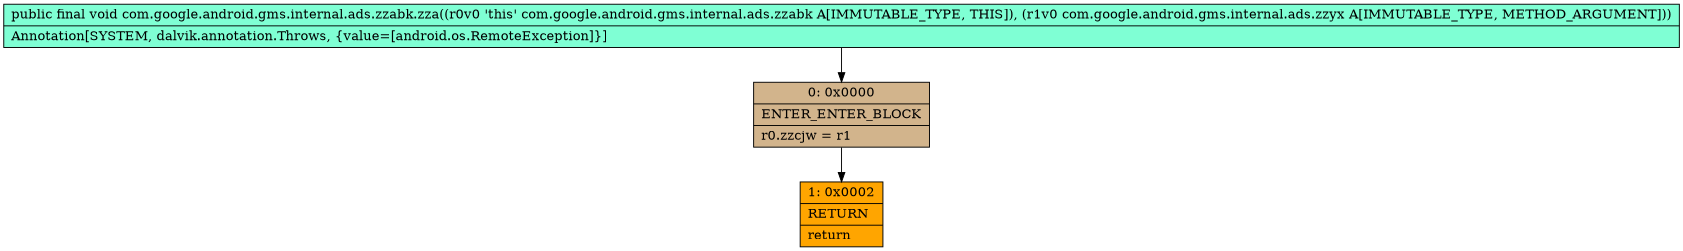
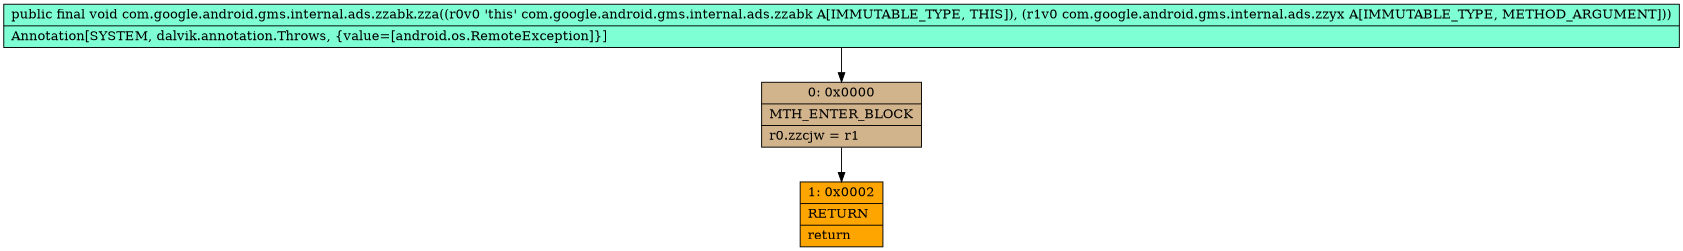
(842, 114) -> (842, 114)
